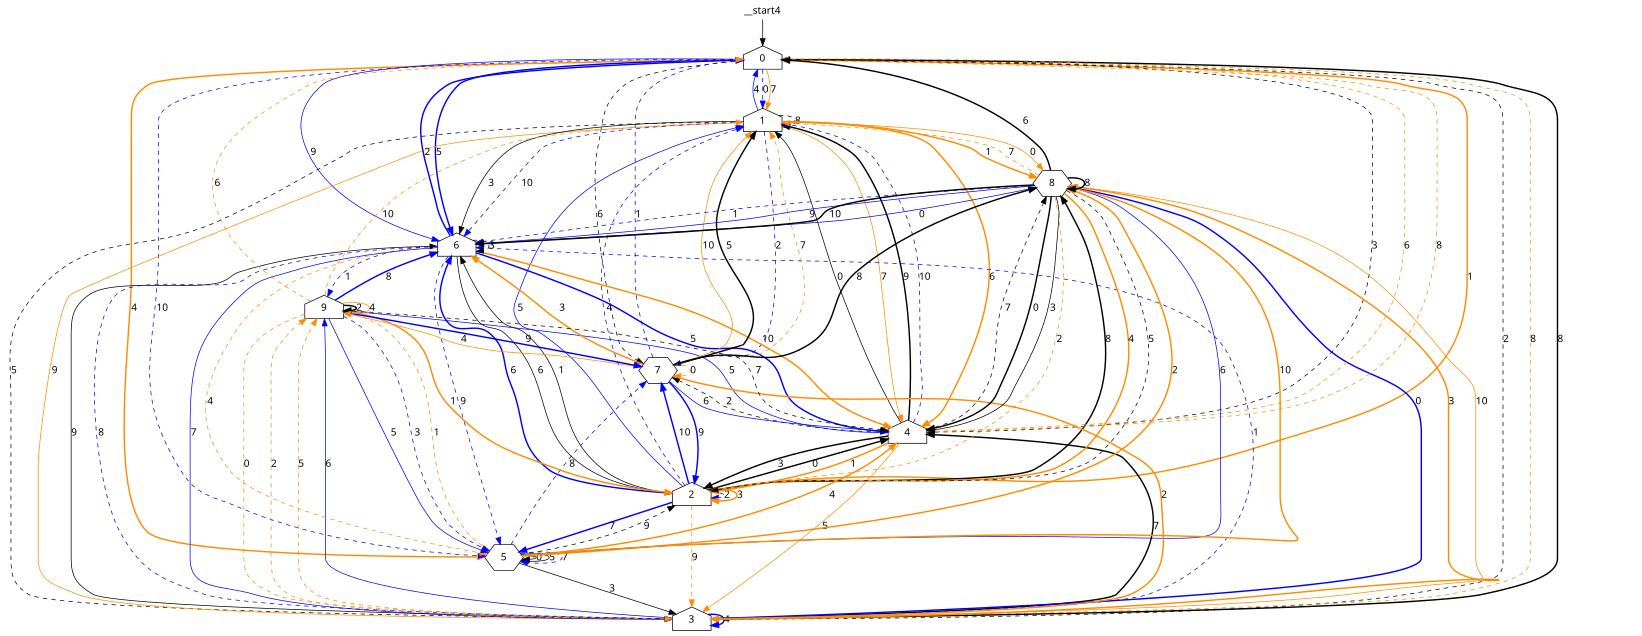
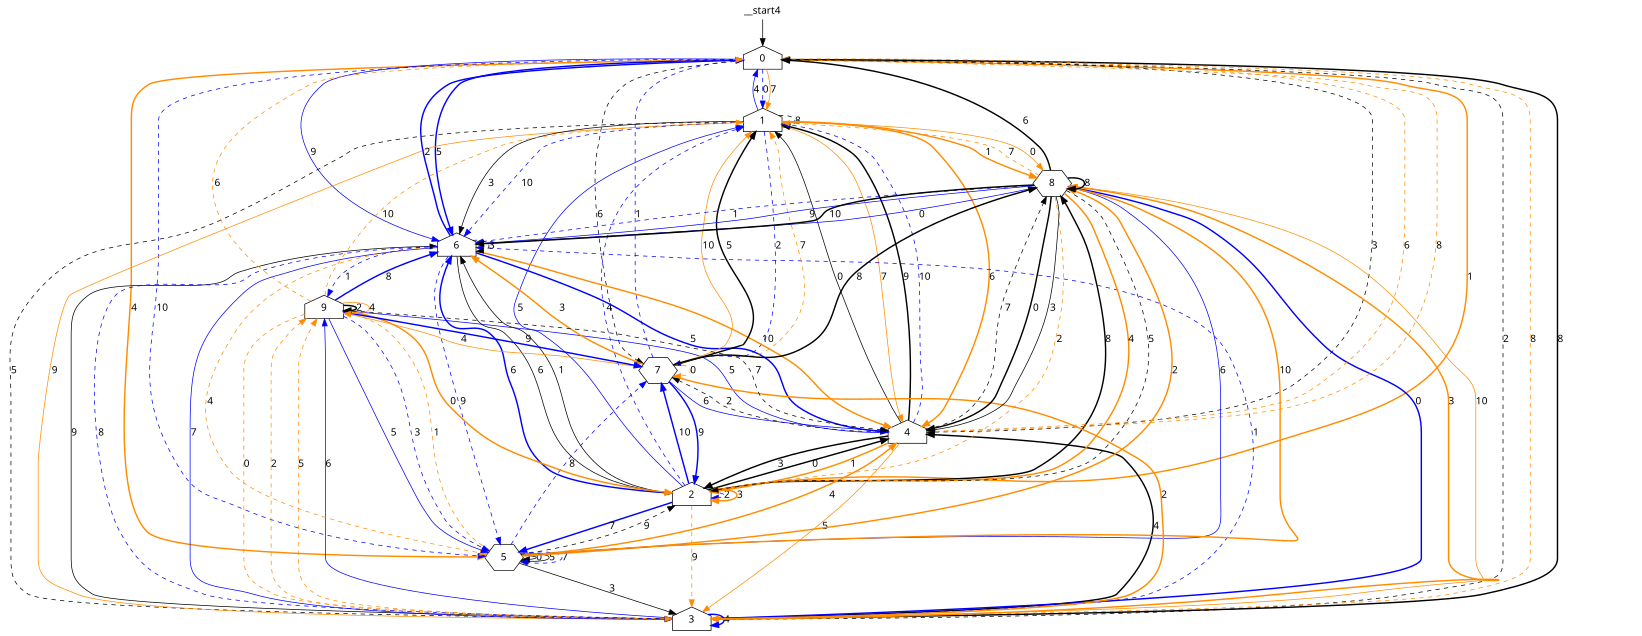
(453, 402) -> (453, 402)
(1156, 526) -> (1156, 526)
